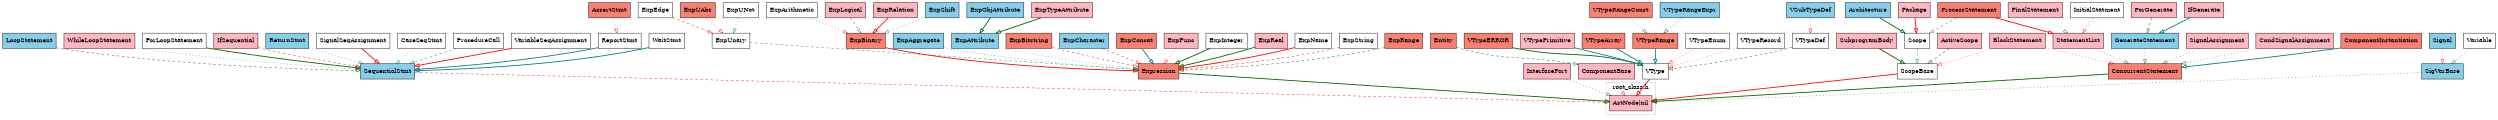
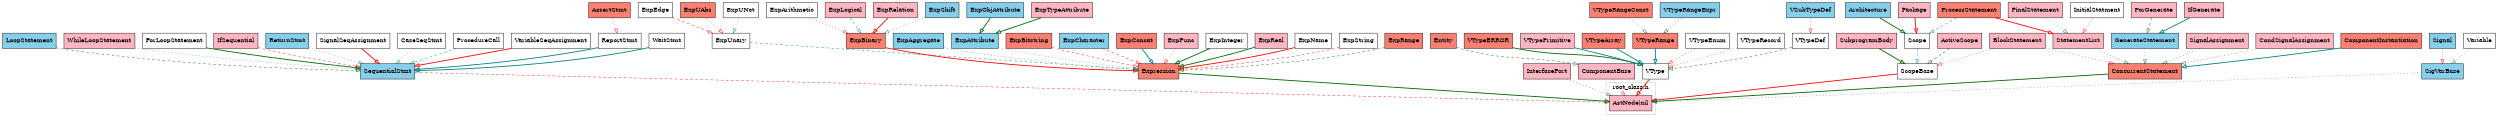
(2039, 87) -> (2039, 87)
